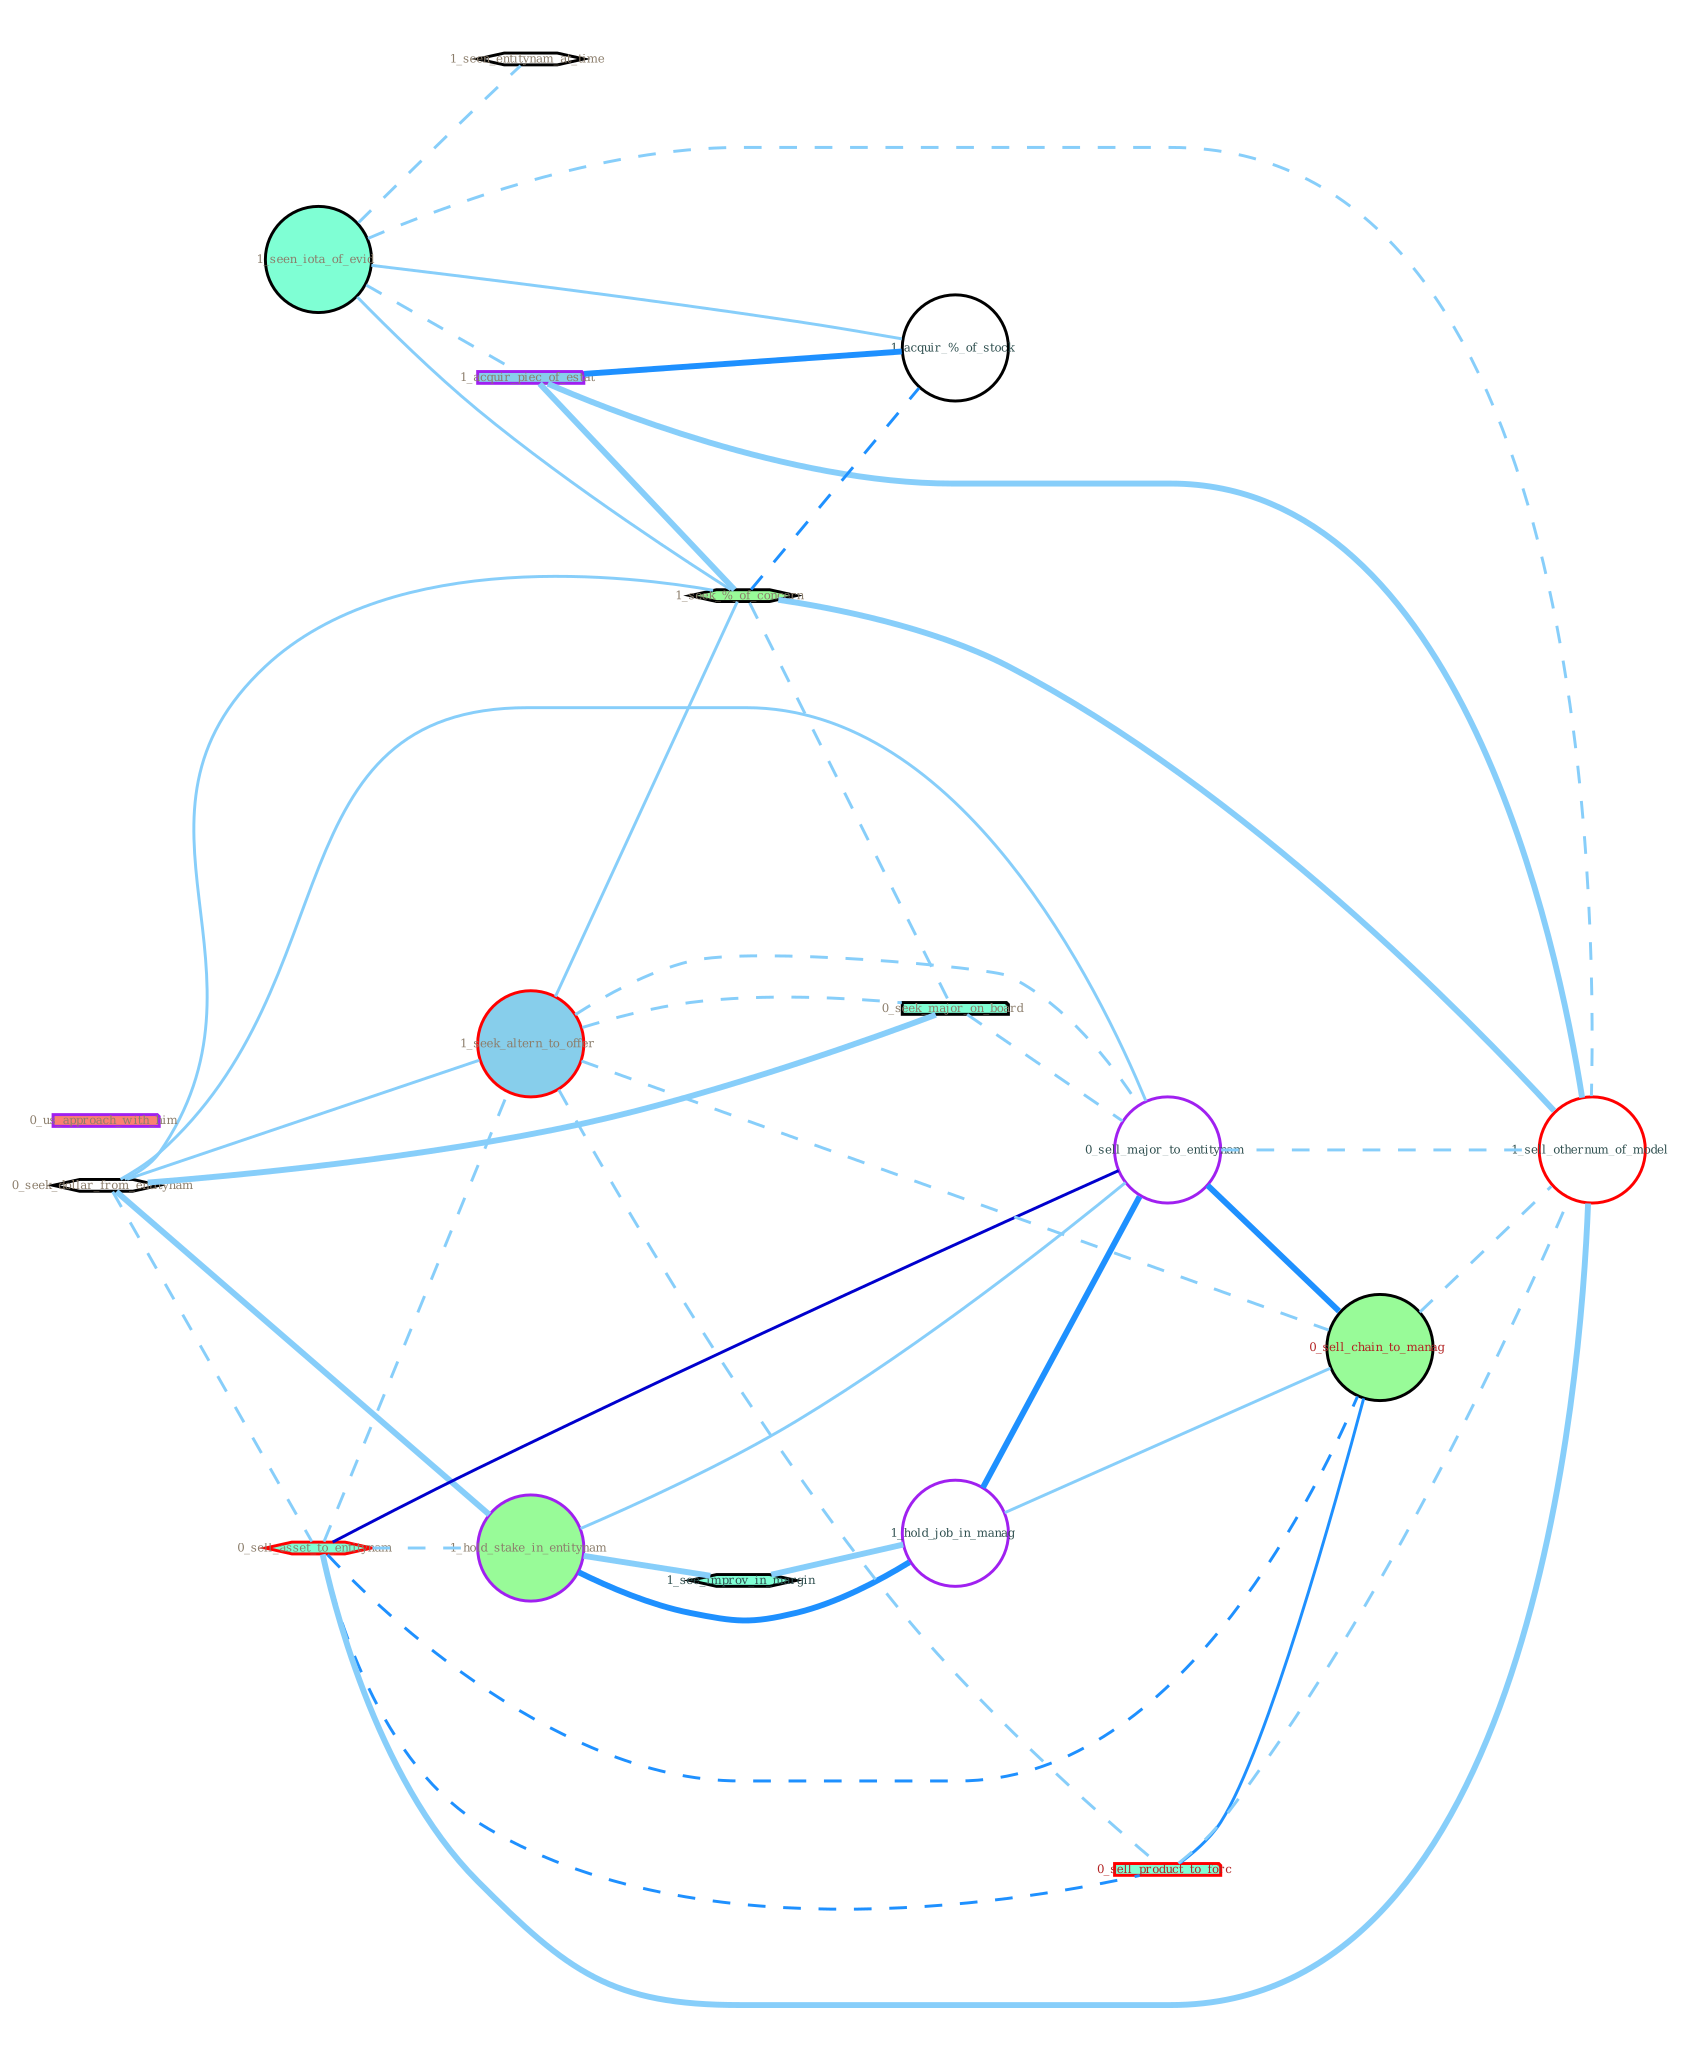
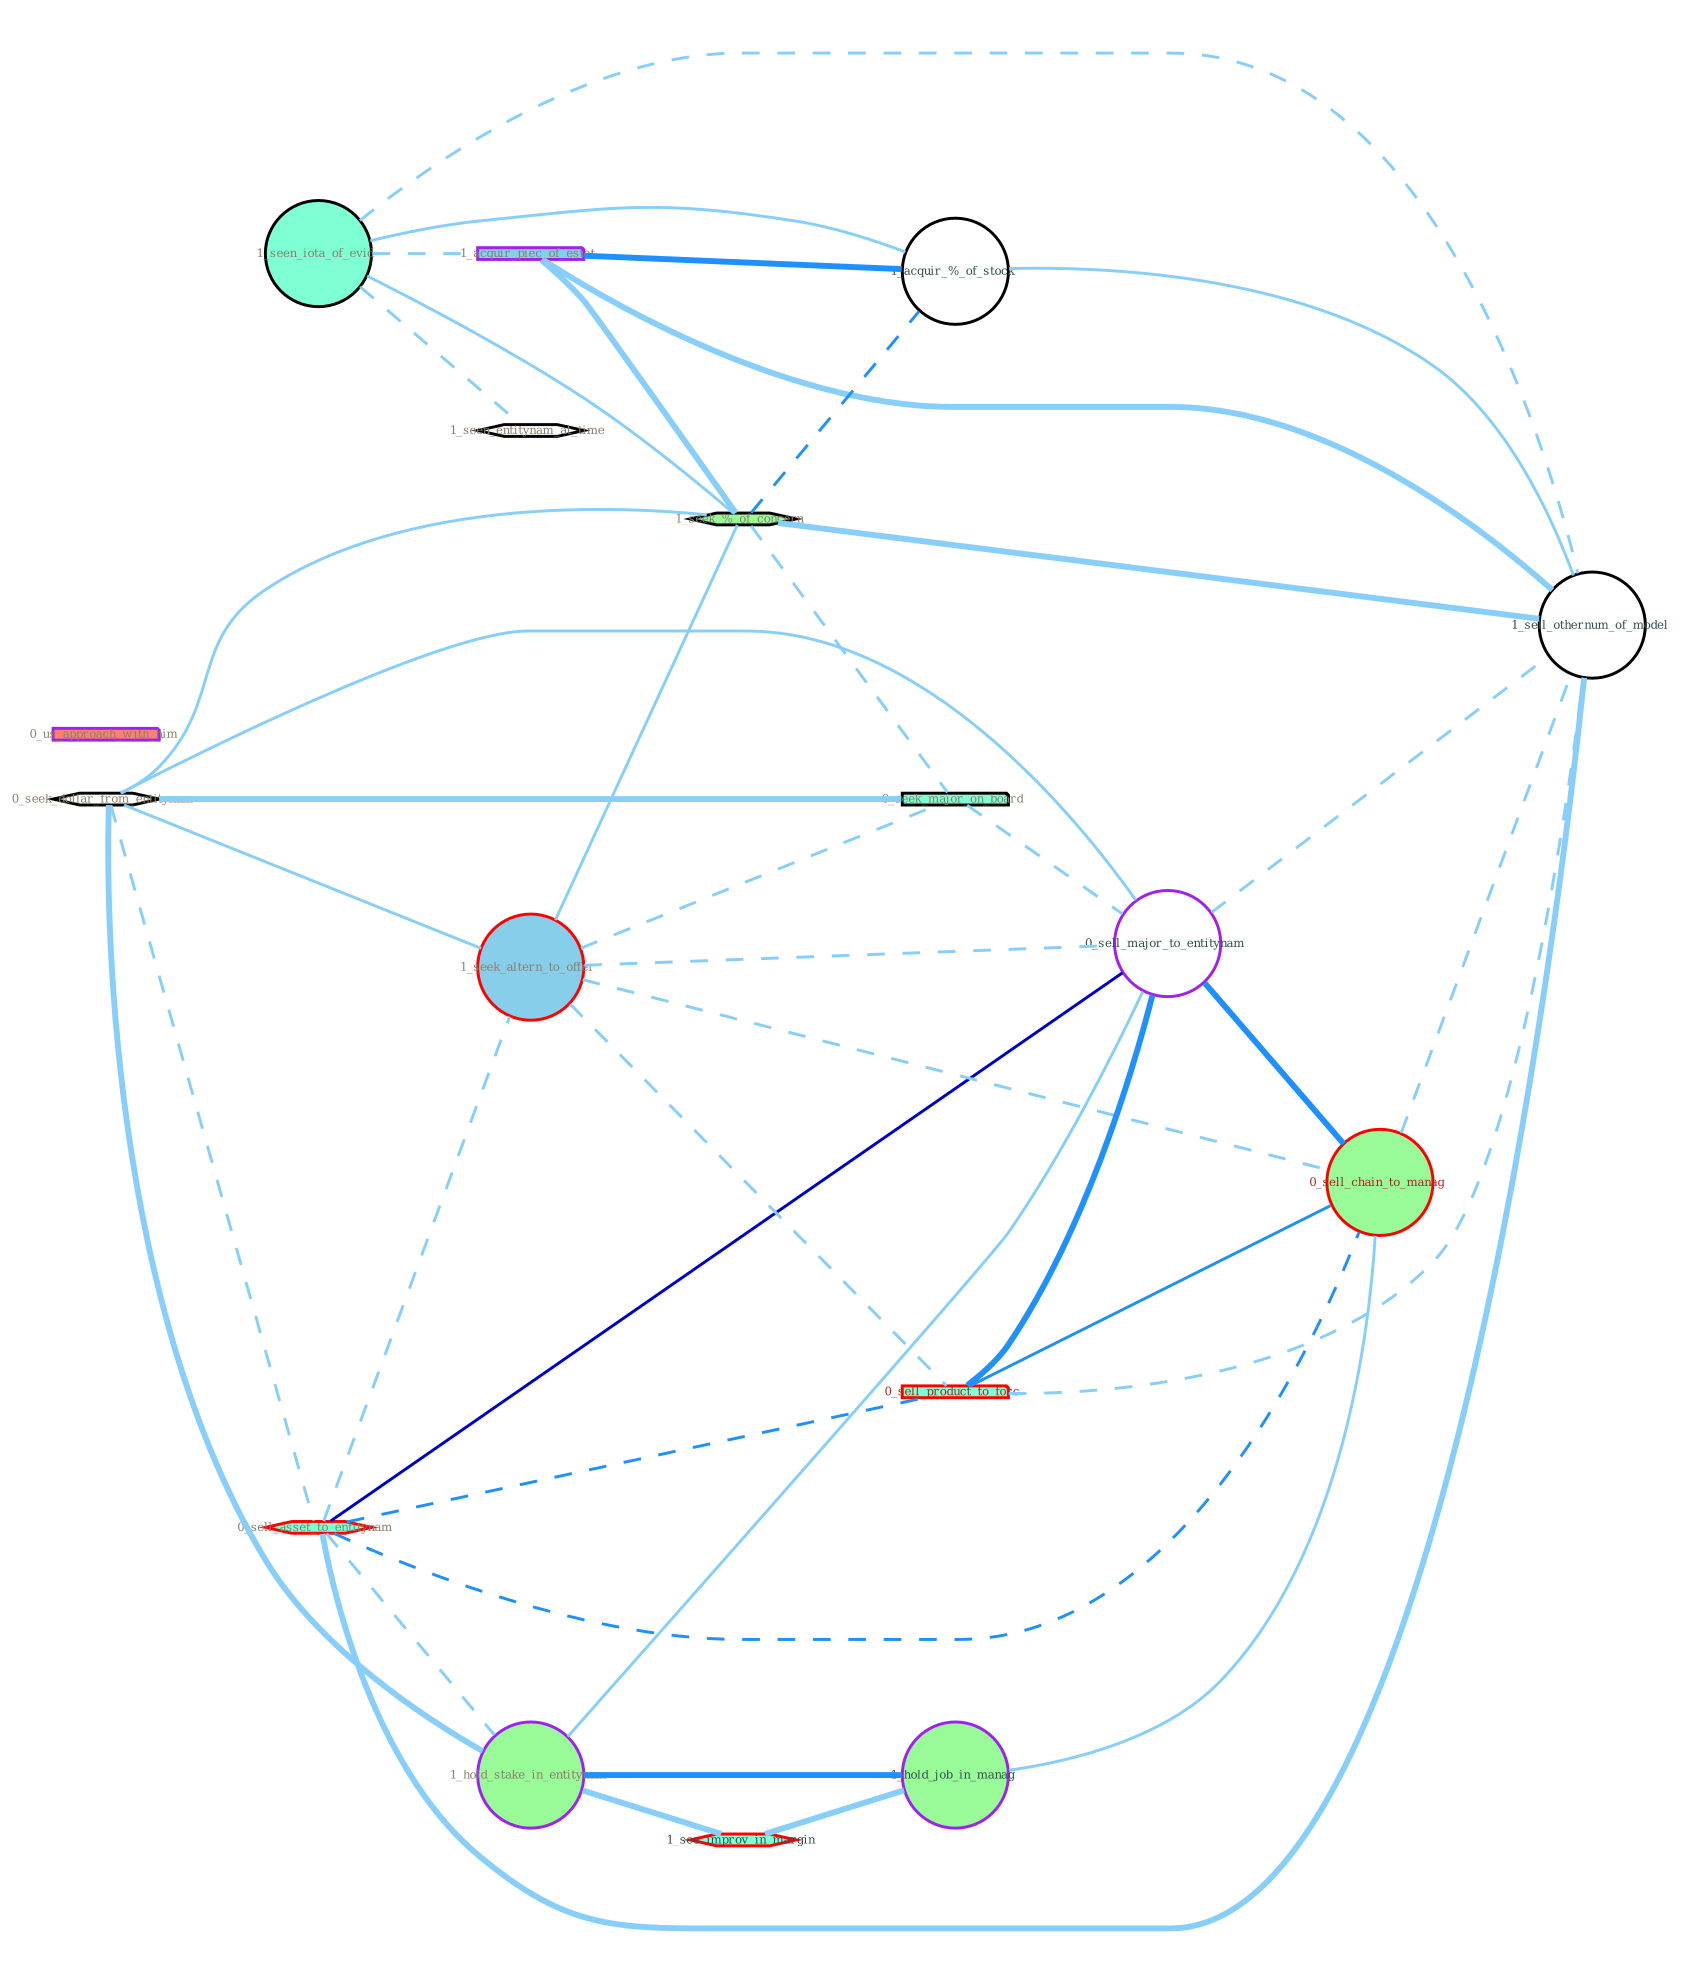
none -> (1351, 322)
(1592, 1150) -> (1592, 625)
(1061, 1342) -> (1083, 1203)
(1380, 1348) -> (1380, 1182)
(955, 1533) -> (955, 1775)
(743, 1580) -> (743, 1840)
